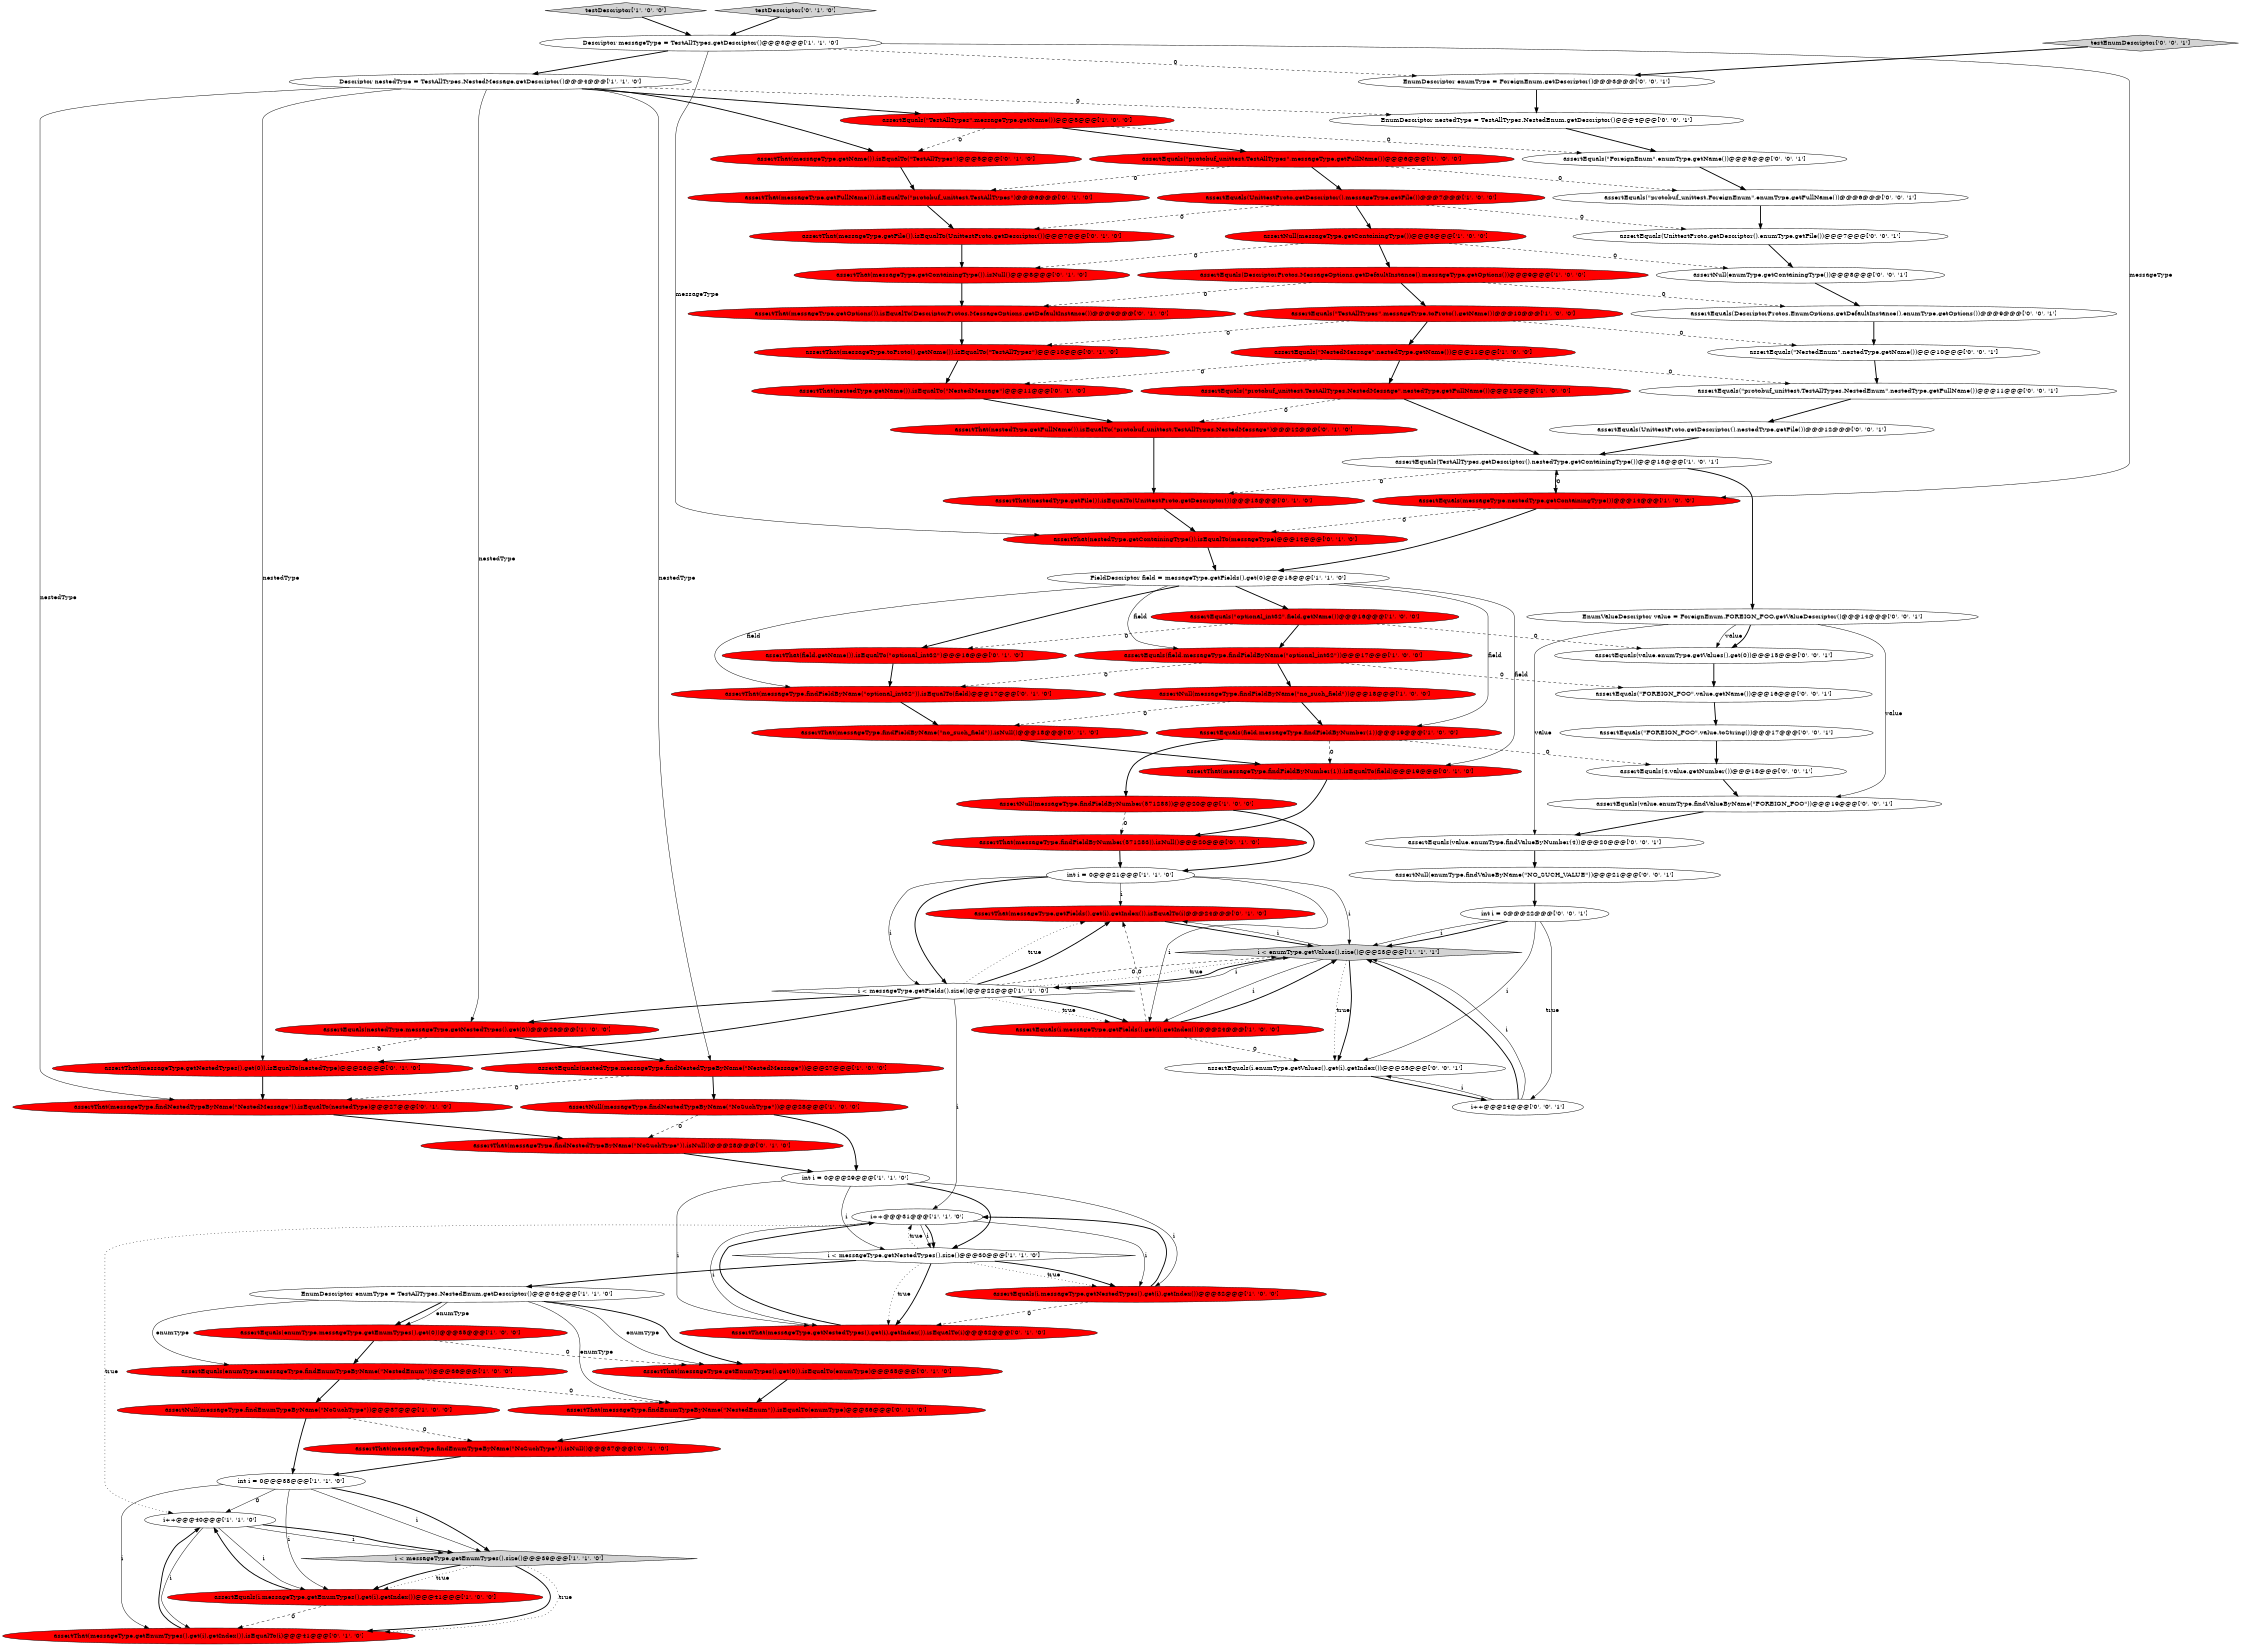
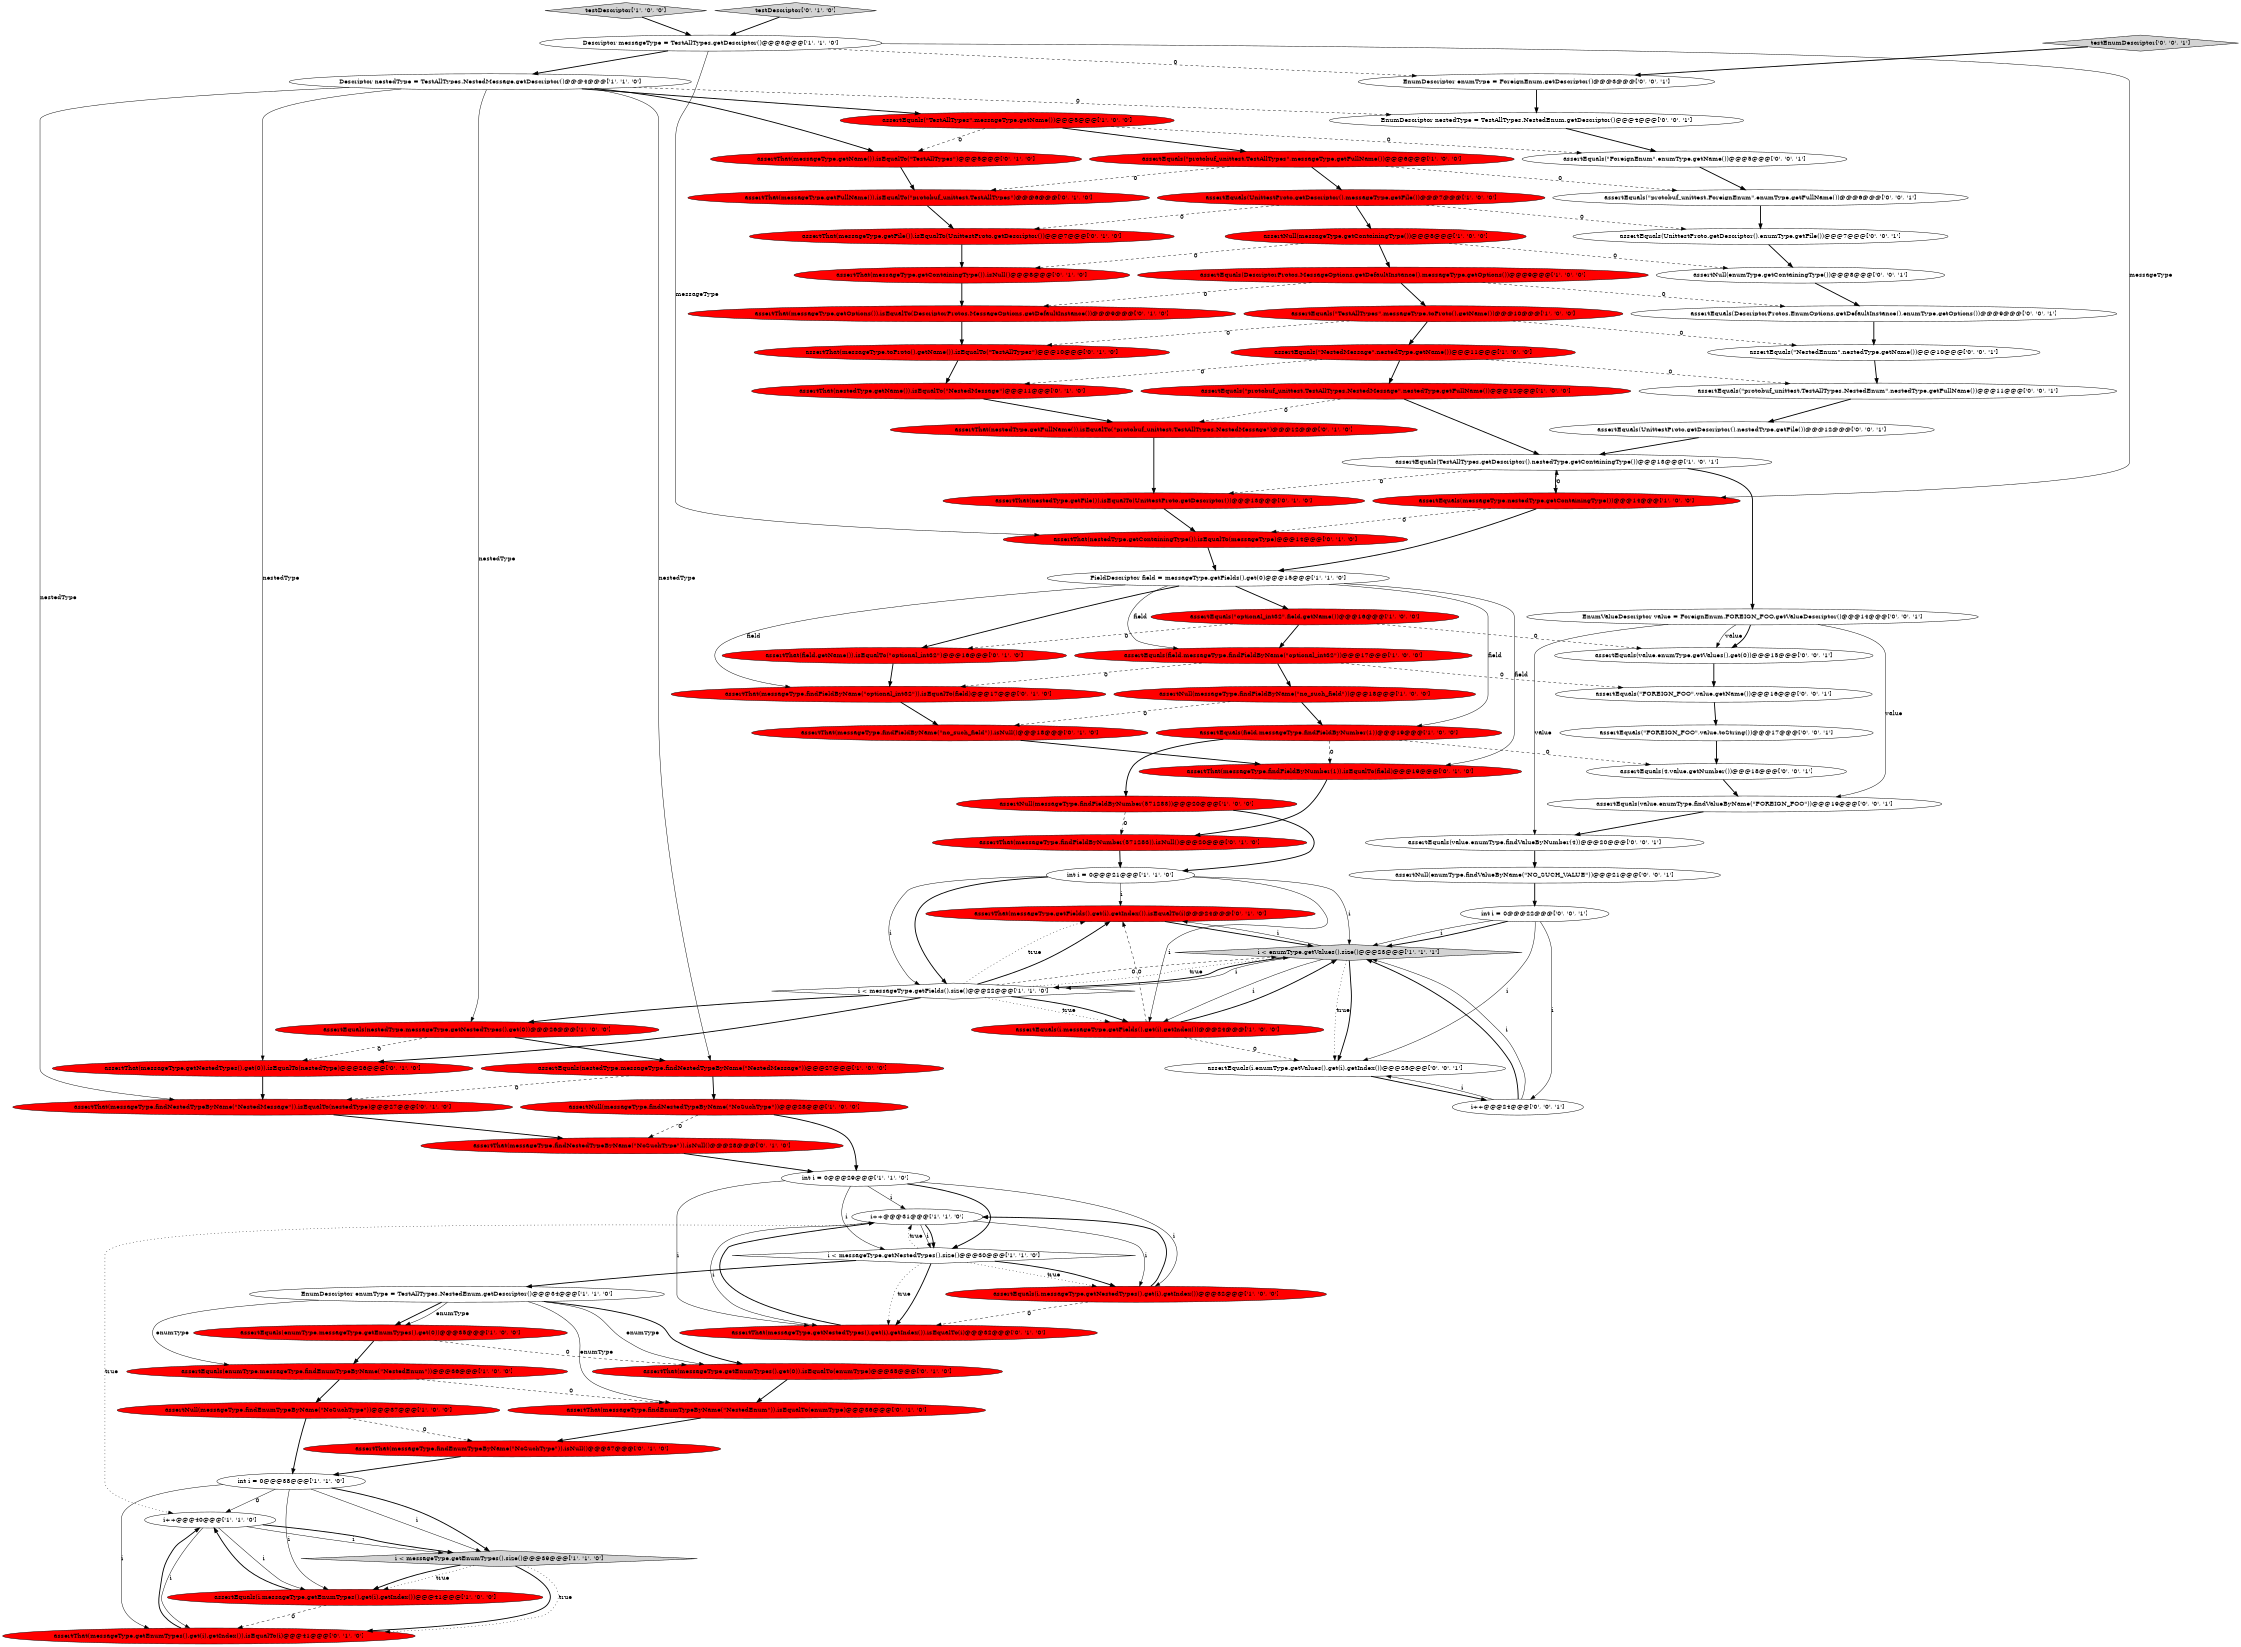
(1553, 1010) -> (1553, 1010)
(956, 1107) -> (885, 1196)
